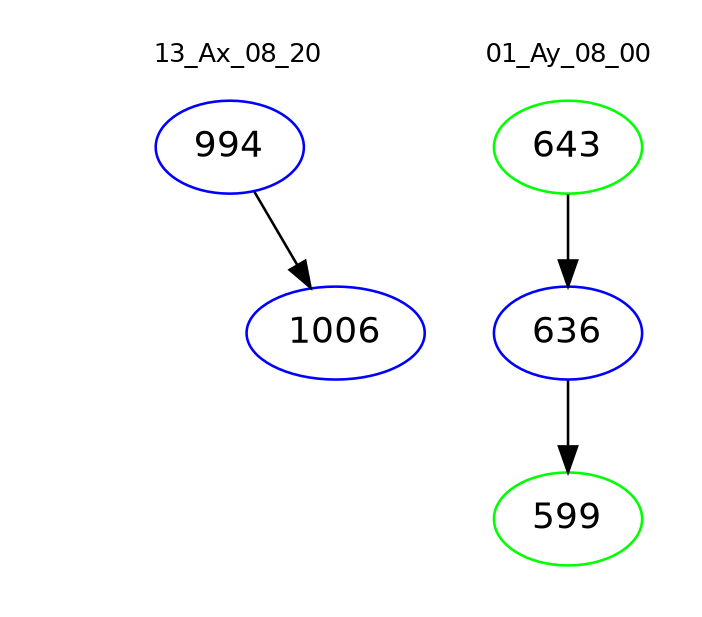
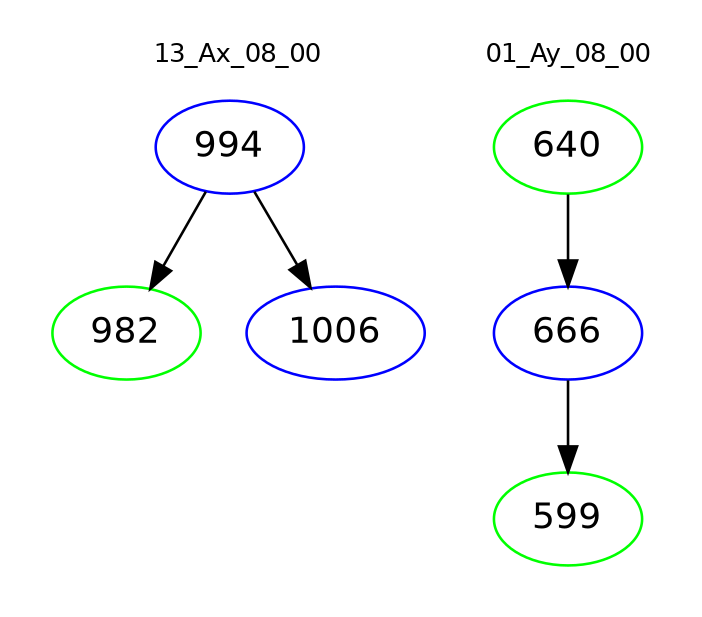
(238, 56) -> (238, 56)
(568, 147) -> (568, 147)
none -> (127, 333)
(568, 333) -> (568, 333)
